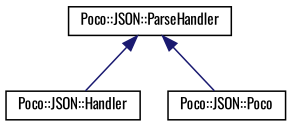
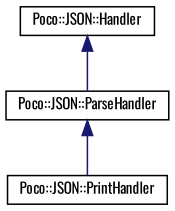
(106, 69) -> (87, 71)
(227, 105) -> (87, 190)
